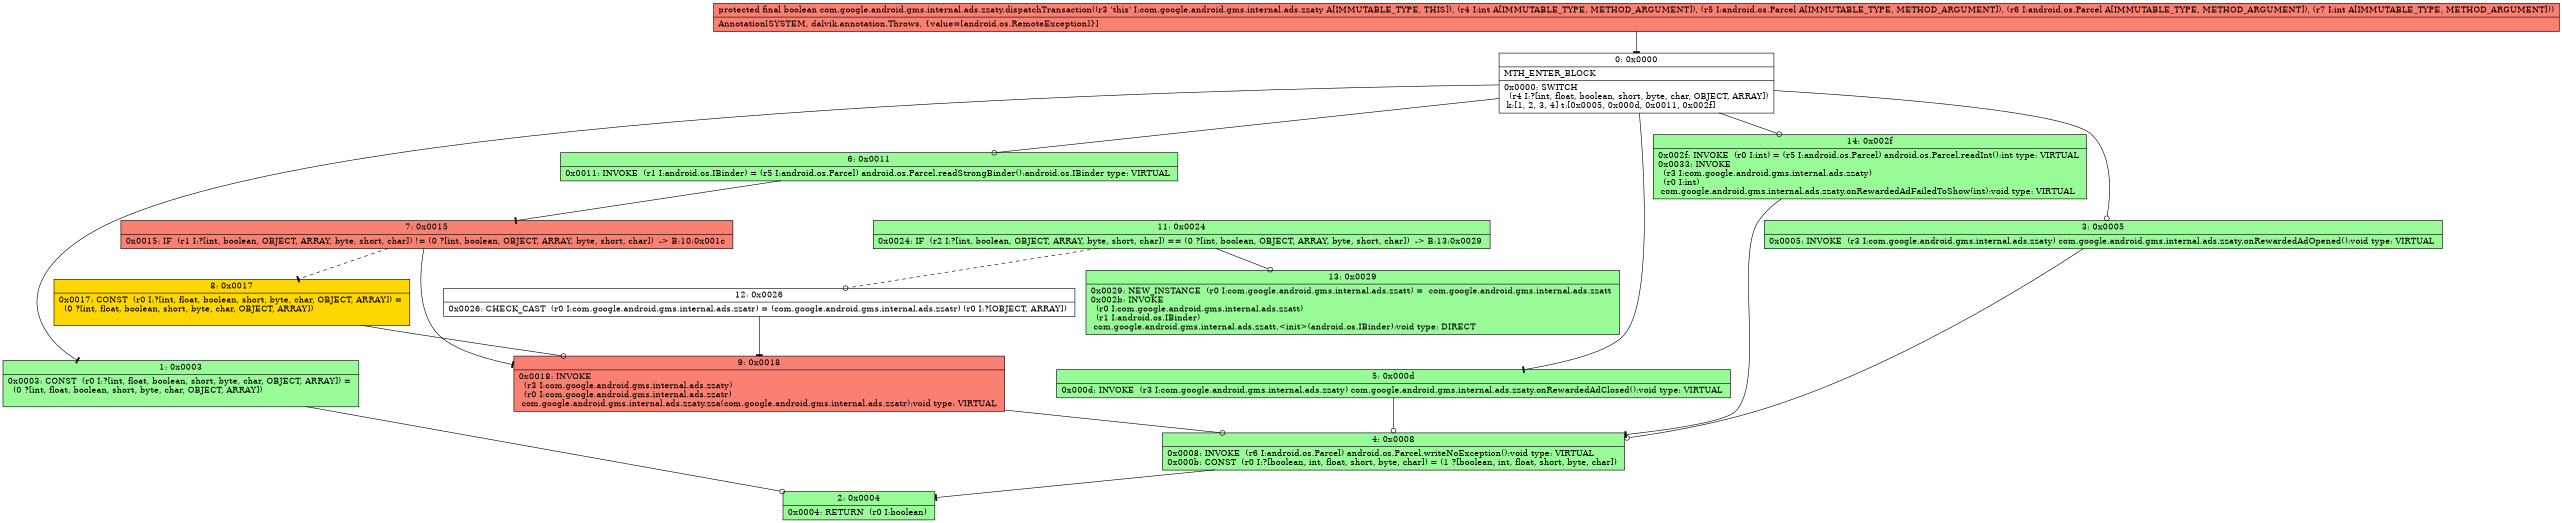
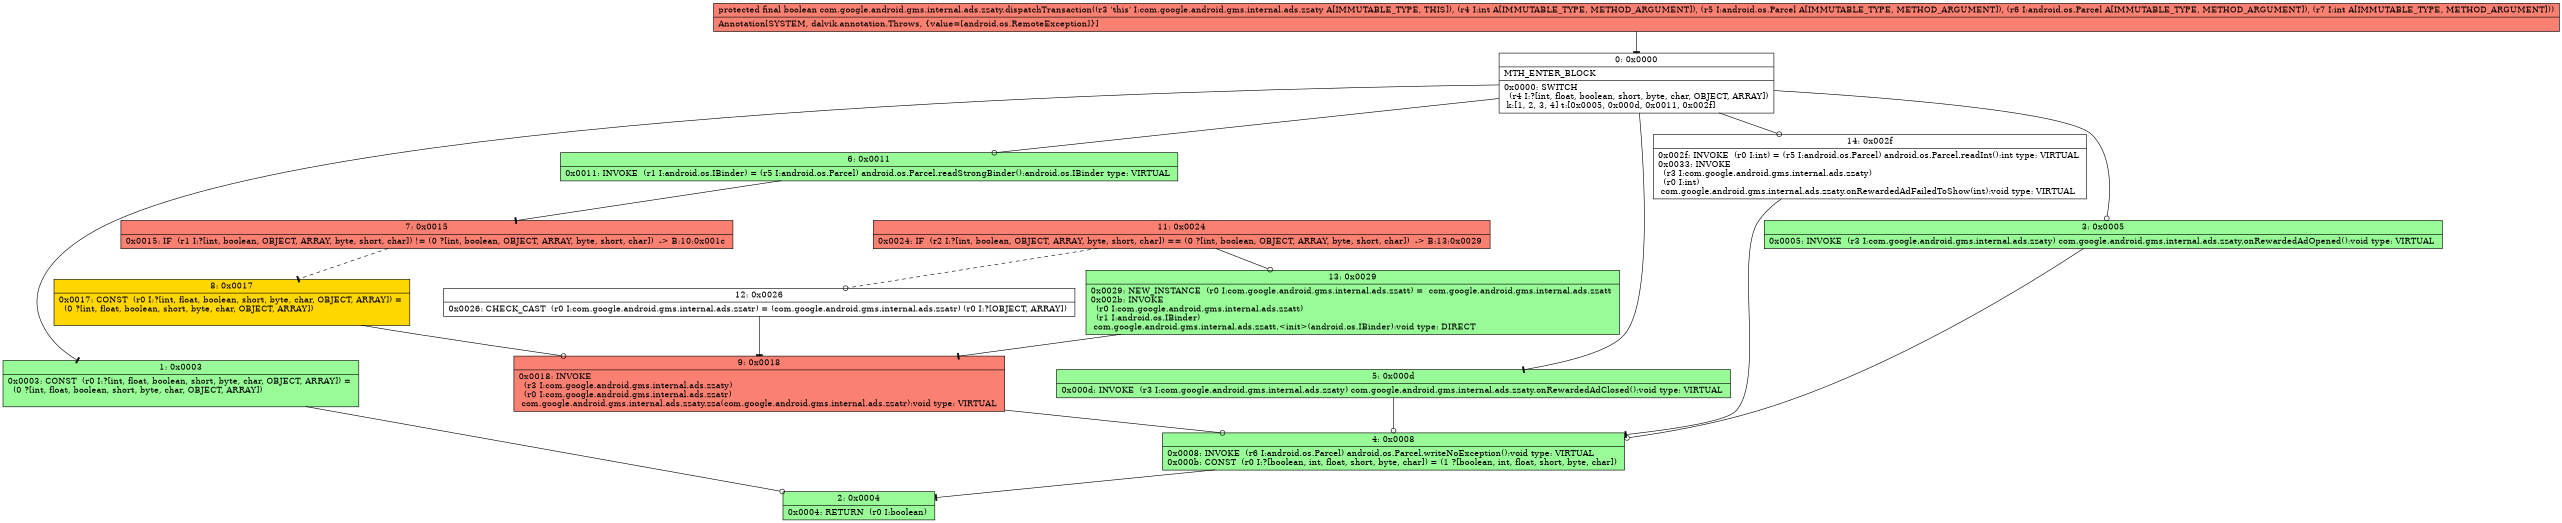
(1870, 167) -> (1870, 167)
(1182, 235) -> (1182, 235)
(435, 330) -> (1041, 345)
